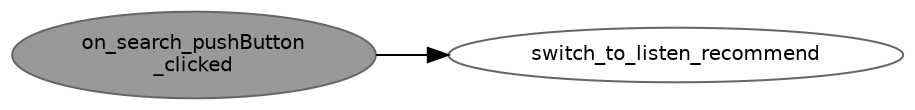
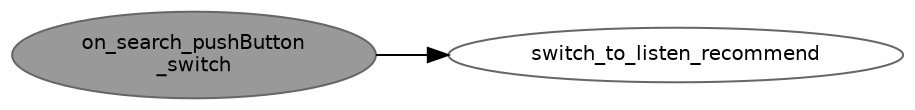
(194, 55) -> (194, 55)
